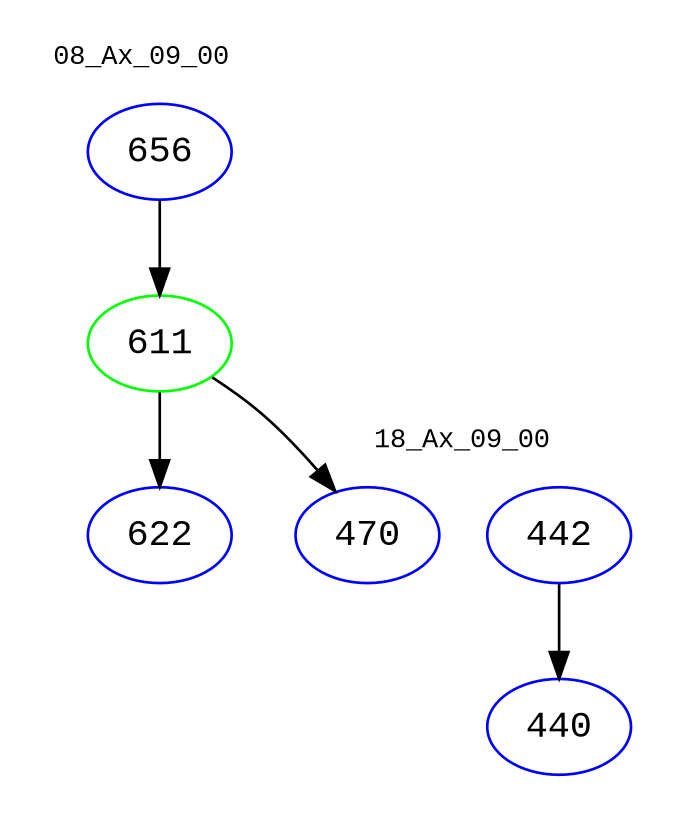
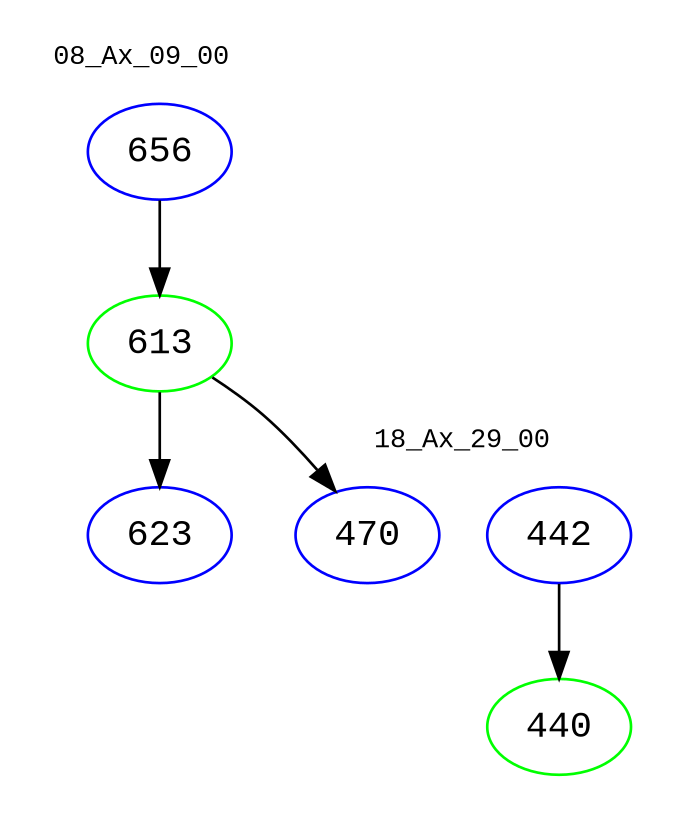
(160, 343) -> (160, 343)
(463, 441) -> (463, 441)
(160, 535) -> (160, 535)
(559, 727) -> (559, 727)
